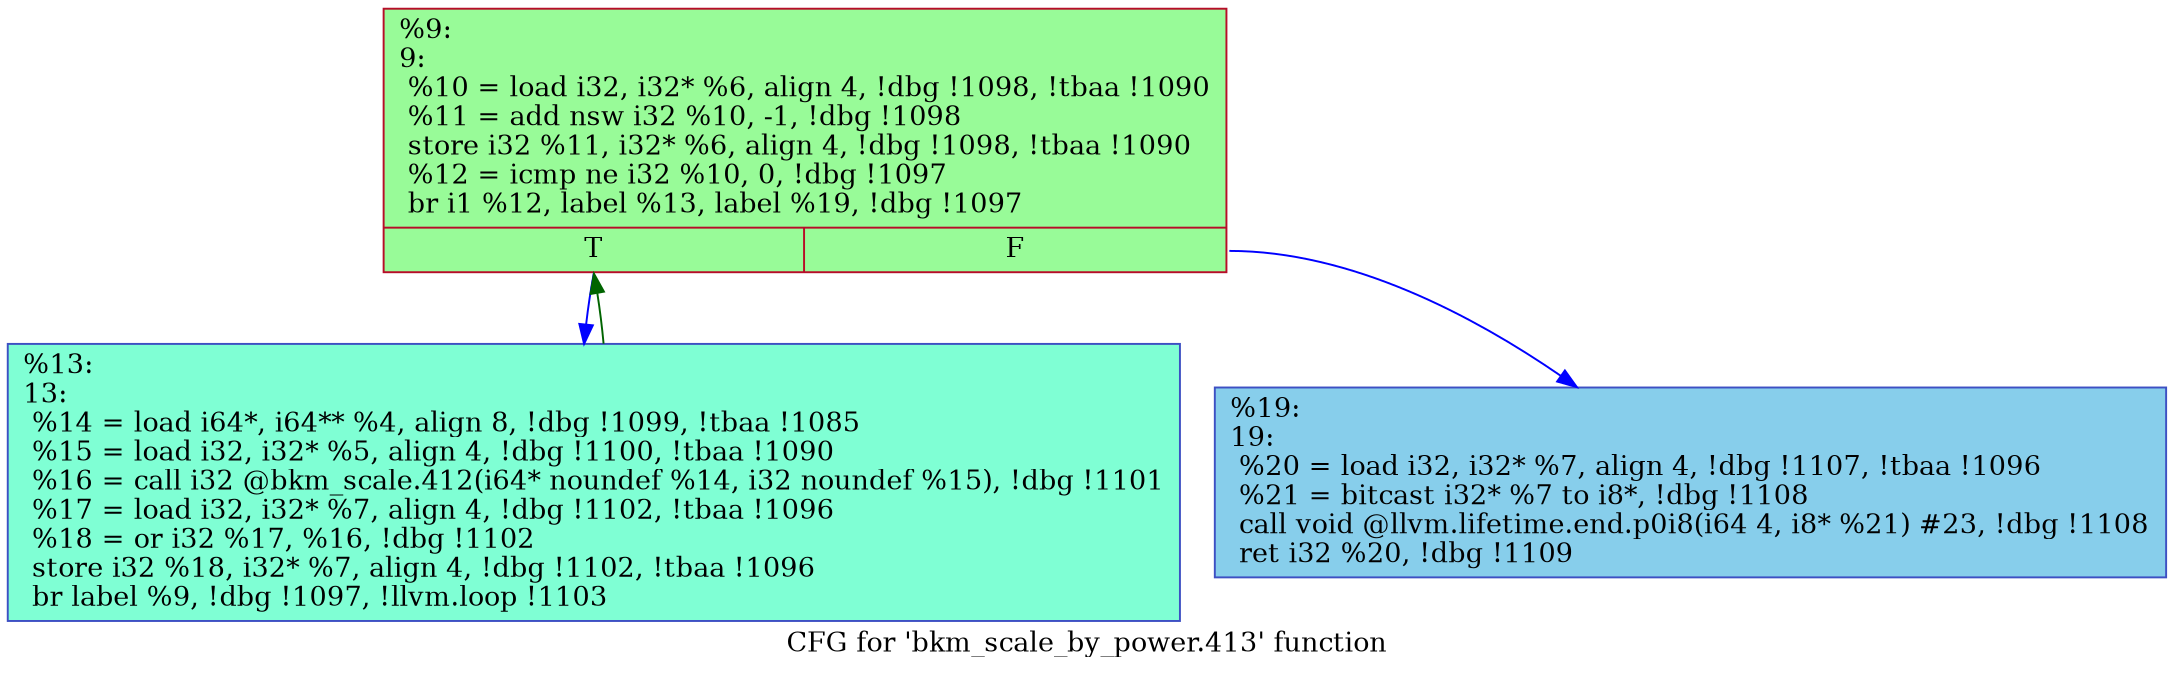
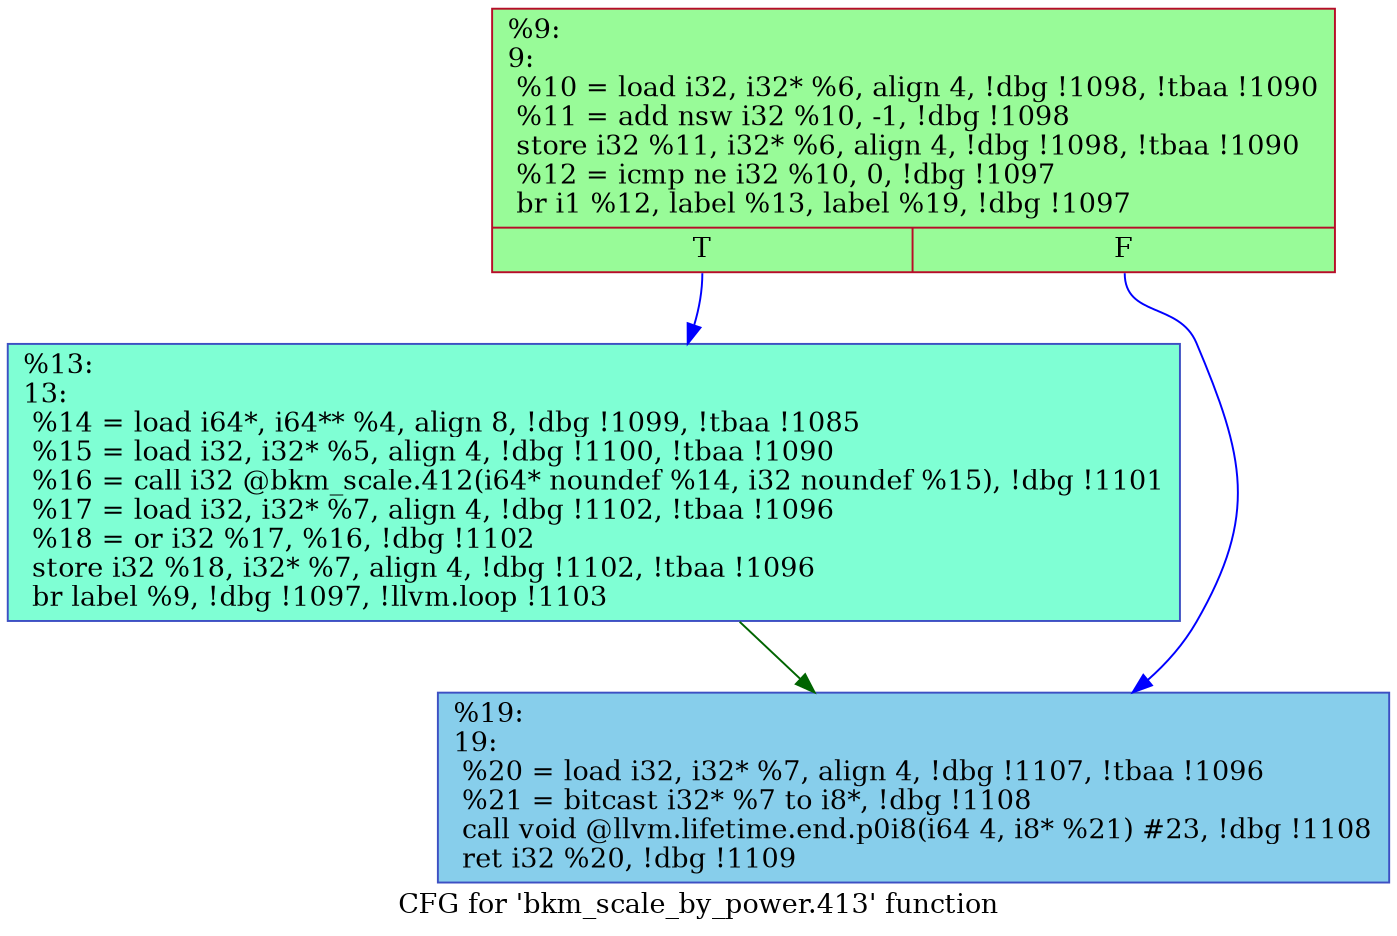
(601, 318) -> (770, 650)
